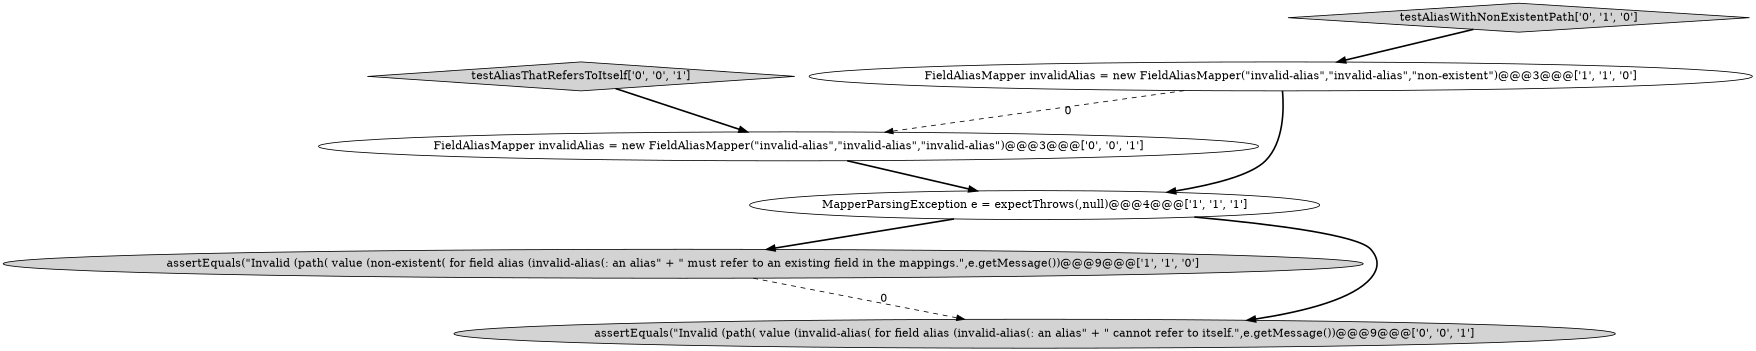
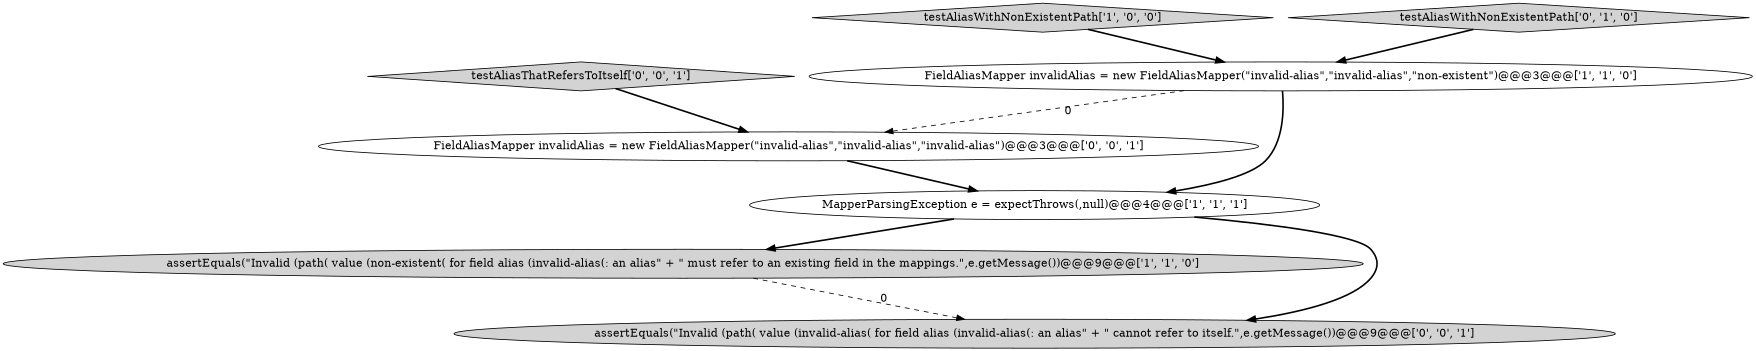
none -> (1043, 18)
